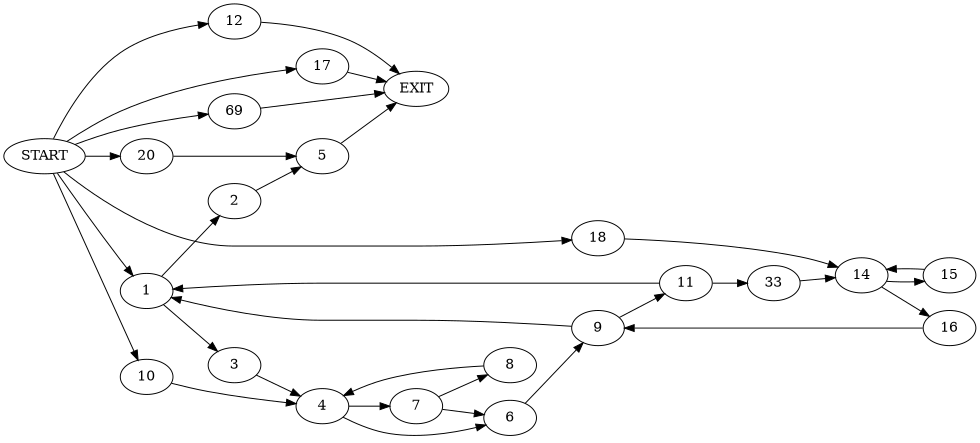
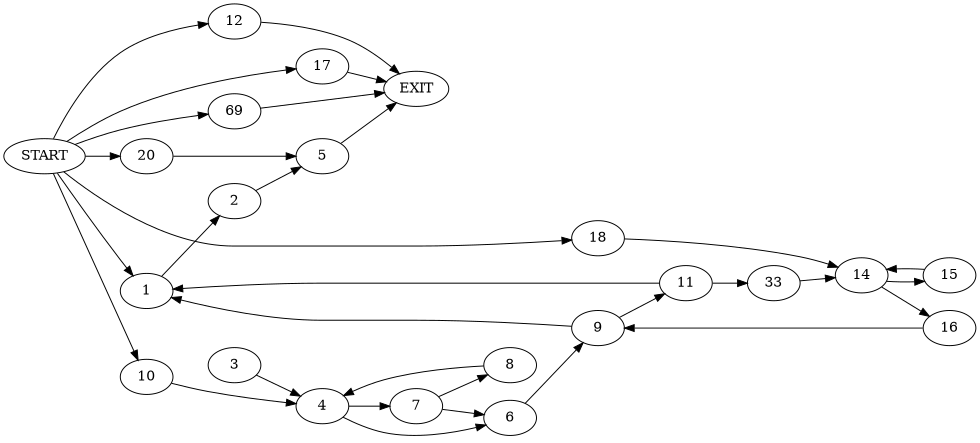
(187, 325) -> none
